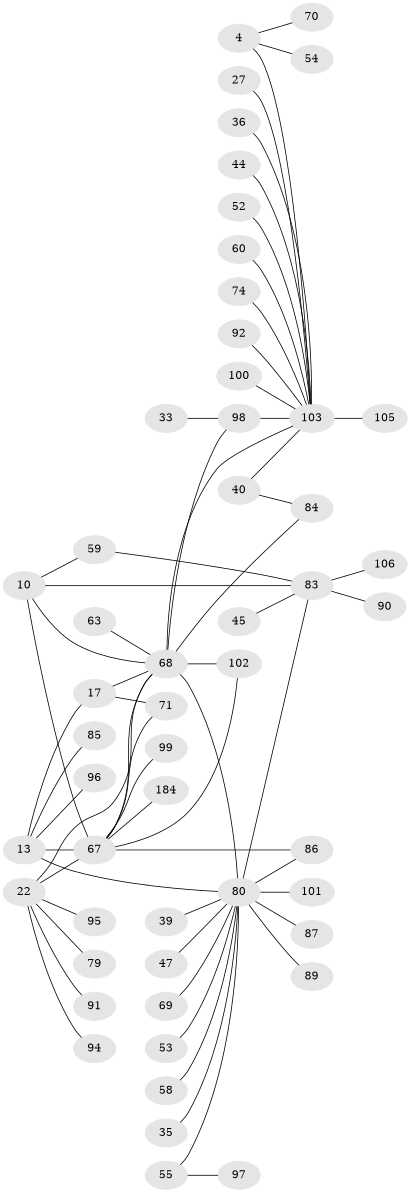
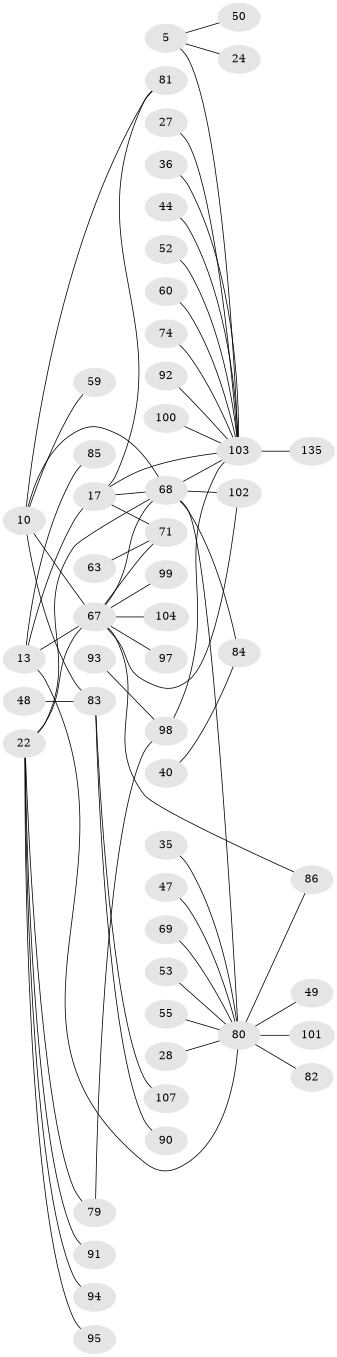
(312, 17) -> (239, 17)
(239, 38) -> (166, 38)
(312, 59) -> (239, 59)
none -> (166, 81)
(166, 418) -> (95, 659)
(385, 418) -> (312, 451)
(275, 454) -> (161, 464)
(199, 486) -> (107, 967)
(204, 565) -> none
(385, 565) -> (166, 1099)
(239, 622) -> (24, 701)
(131, 643) -> (134, 549)
(276, 739) -> none
(95, 778) -> none
(166, 791) -> (166, 617)
(166, 922) -> none
(312, 934) -> (312, 1078)
(312, 977) -> (312, 993)
(166, 1091) -> (166, 1056)
(203, 1175) -> (131, 638)
